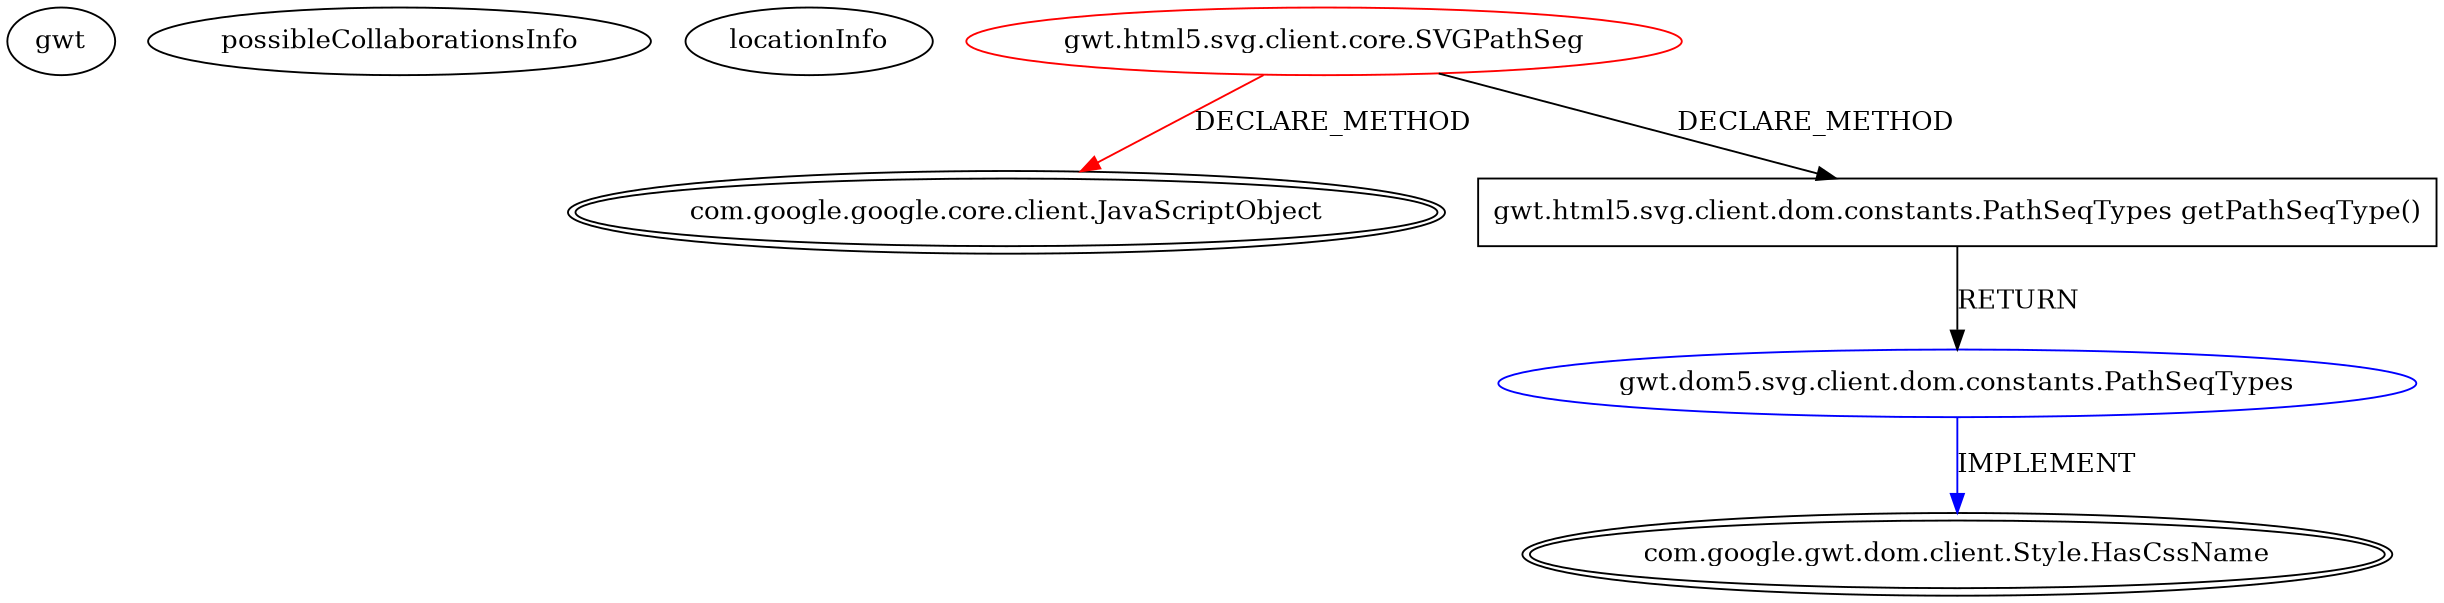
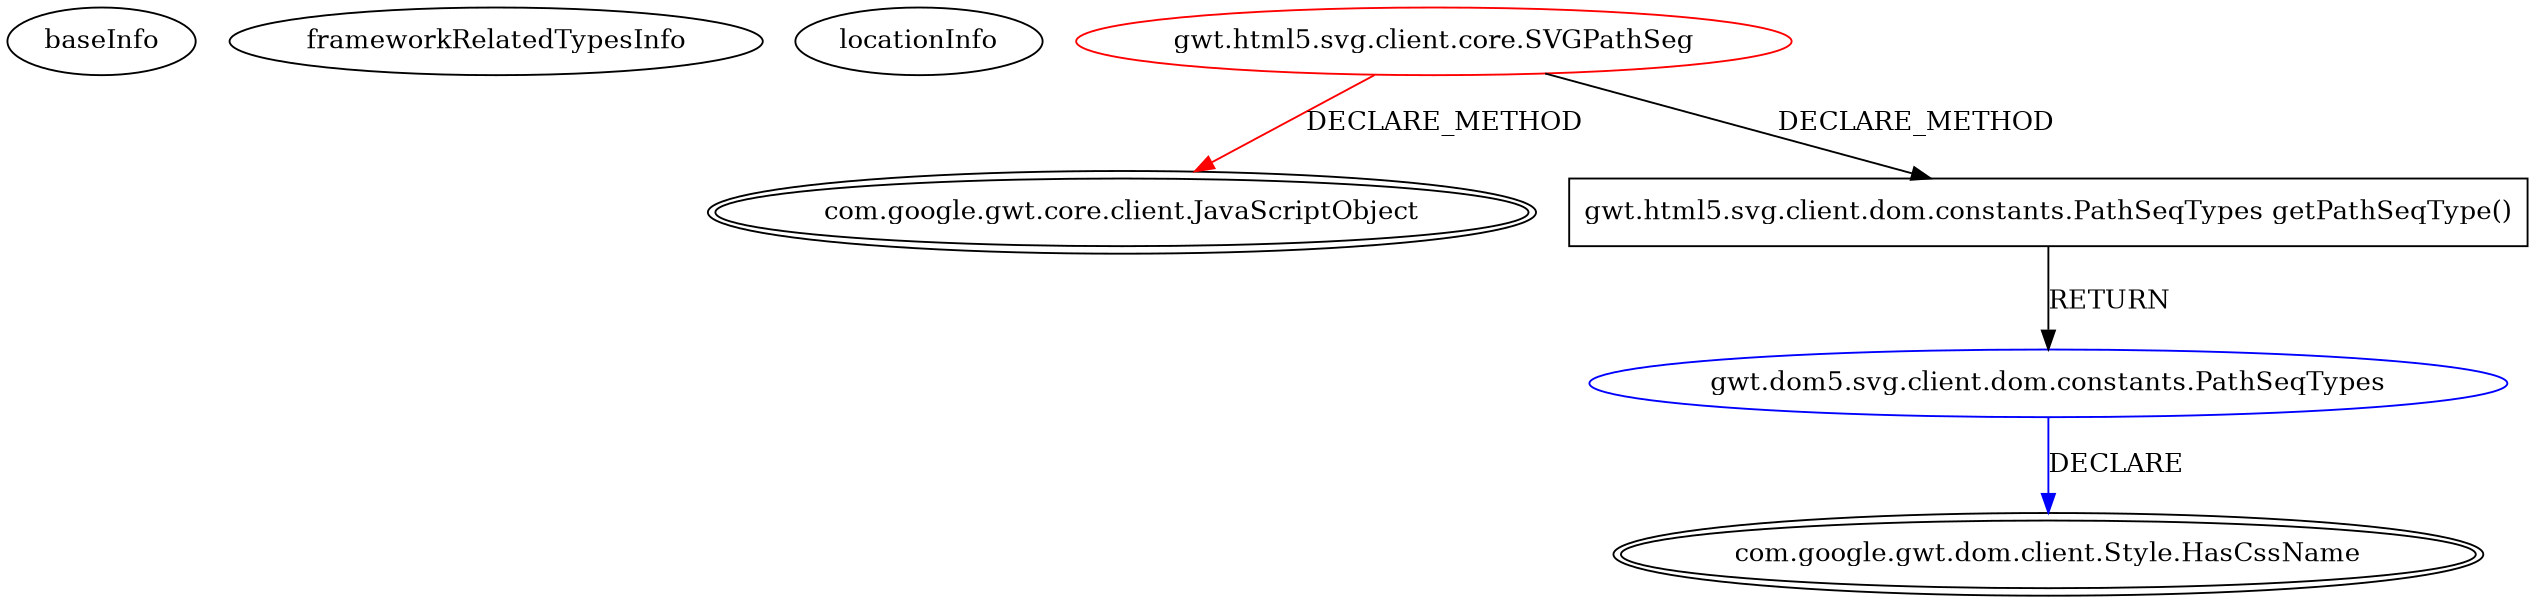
(61, 41) -> (496, 41)
none -> (102, 41)
(400, 41) -> none
(1006, 212) -> (1122, 212)
(2047, 465) -> (2117, 465)
